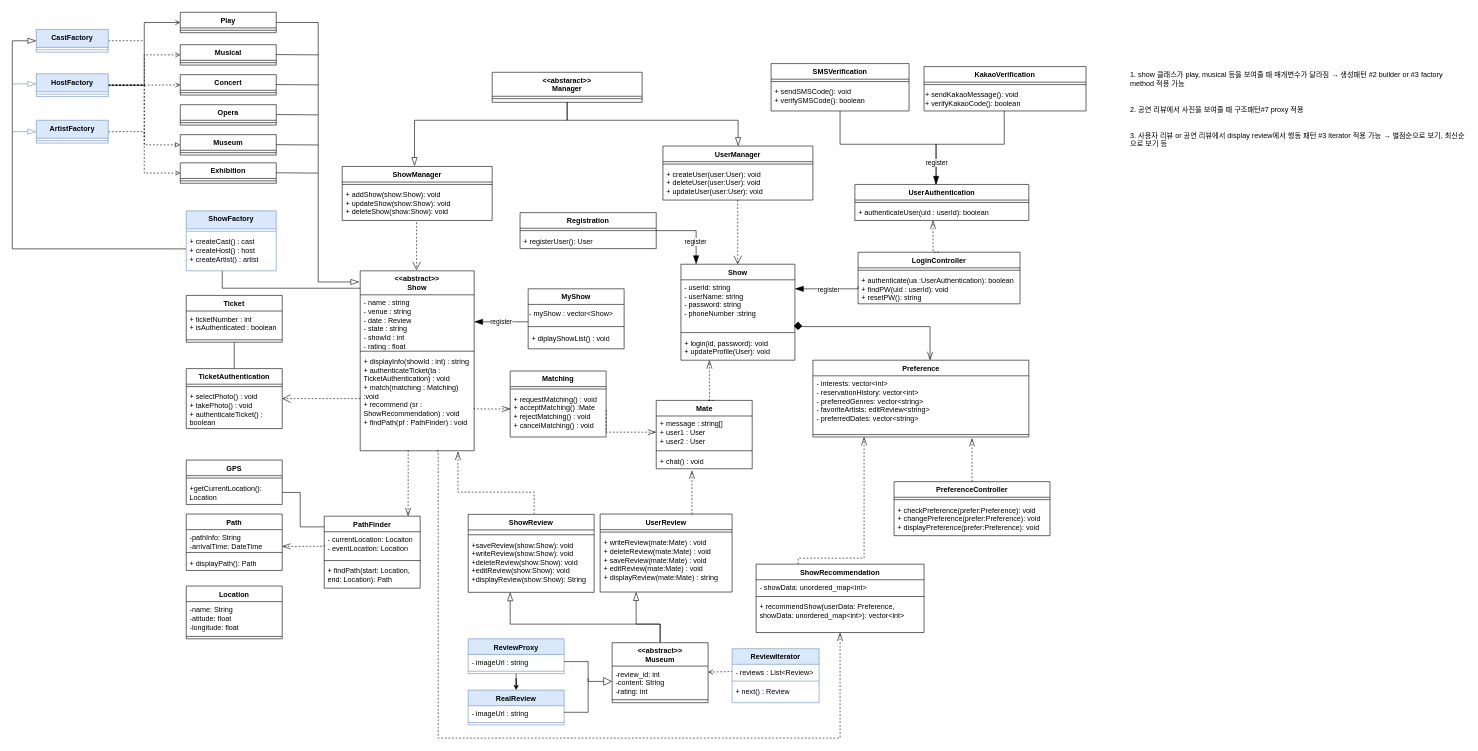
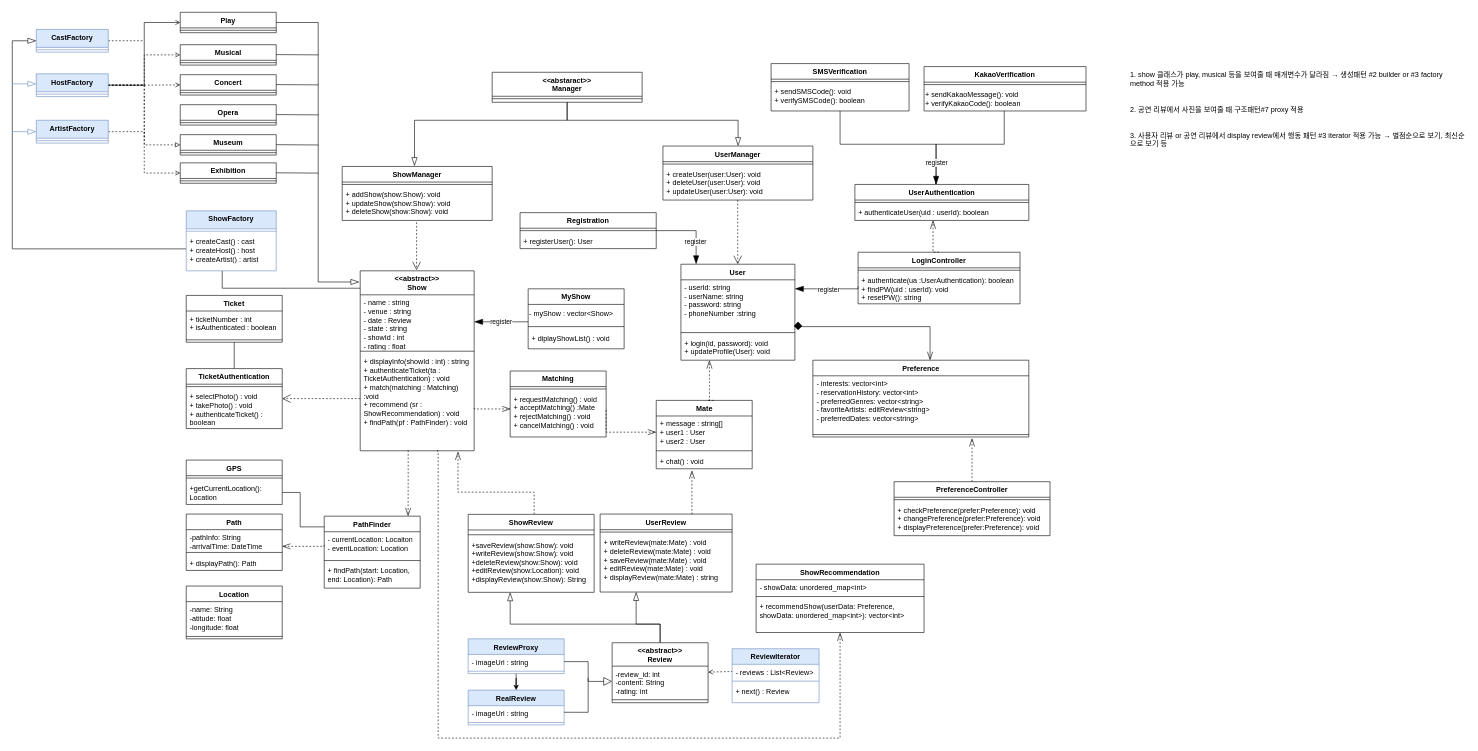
(738, 272) -> (738, 272)
(829, 558) -> none
(532, 563) -> (532, 563)
(660, 656) -> (660, 656)
